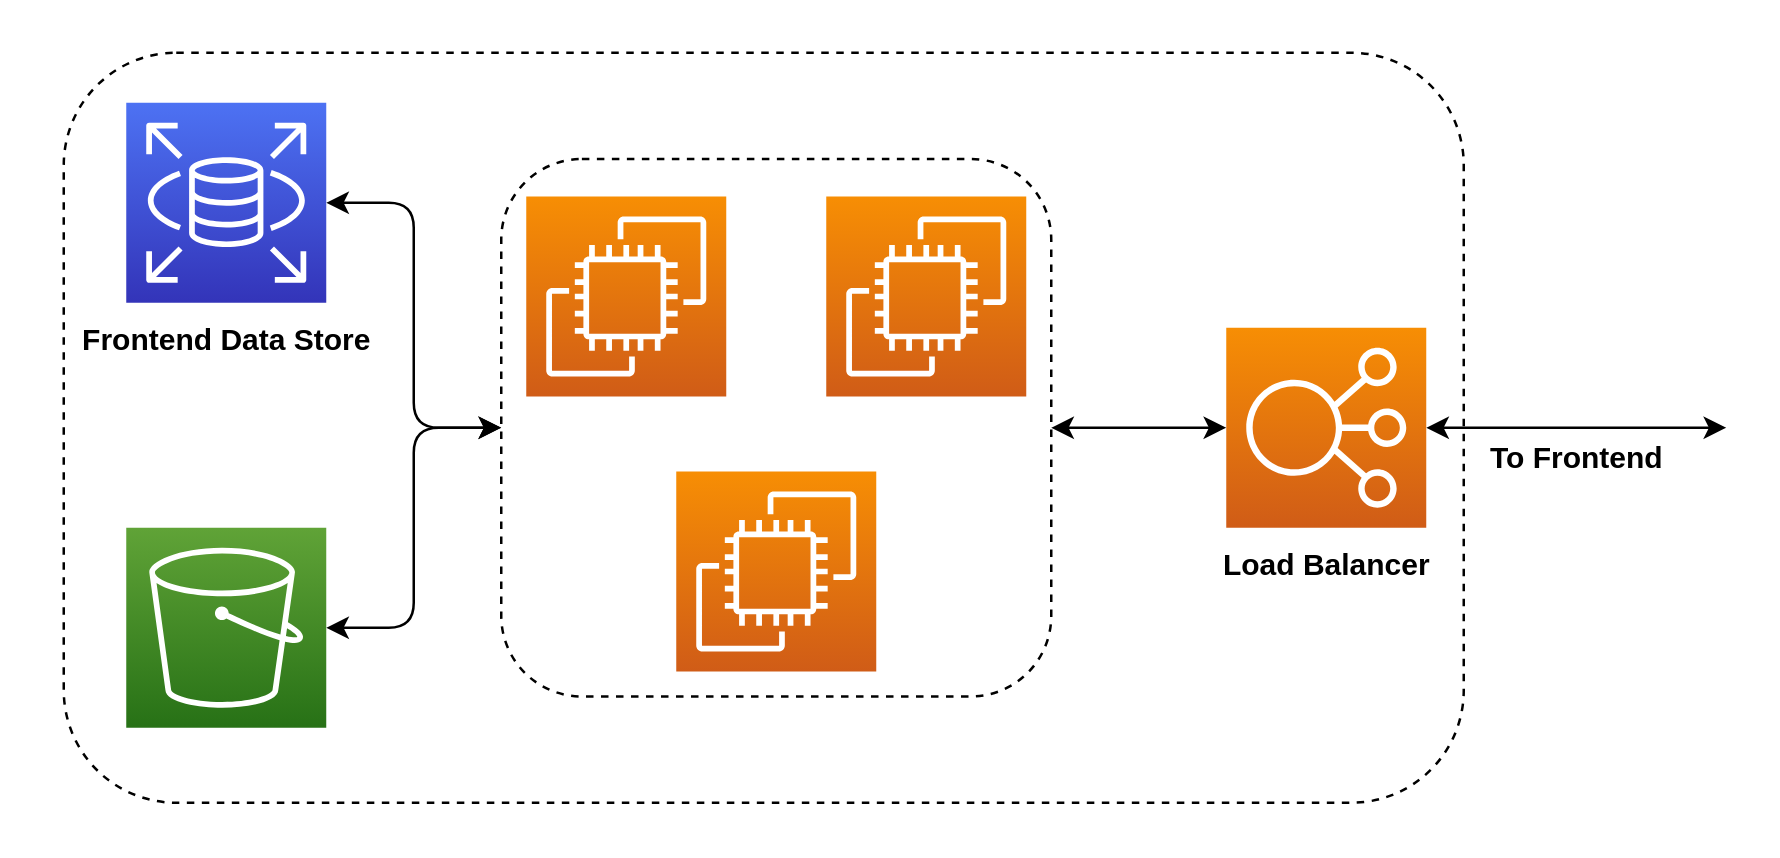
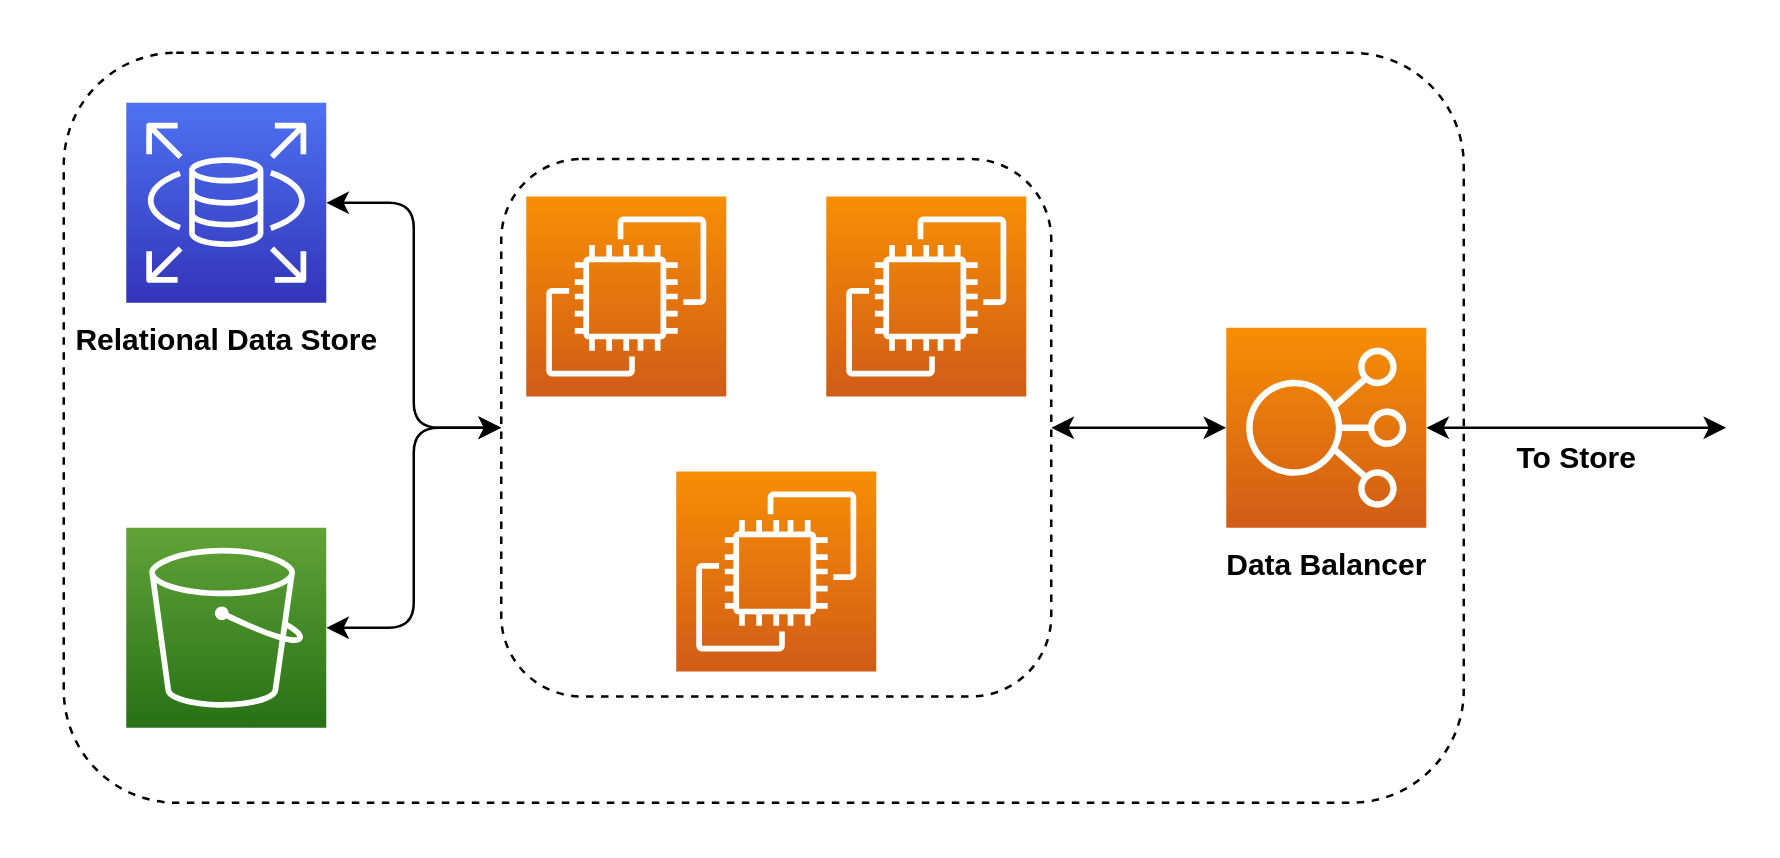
(228, 341) -> (228, 341)
(1578, 459) -> (1578, 459)
(1328, 566) -> (1328, 566)
